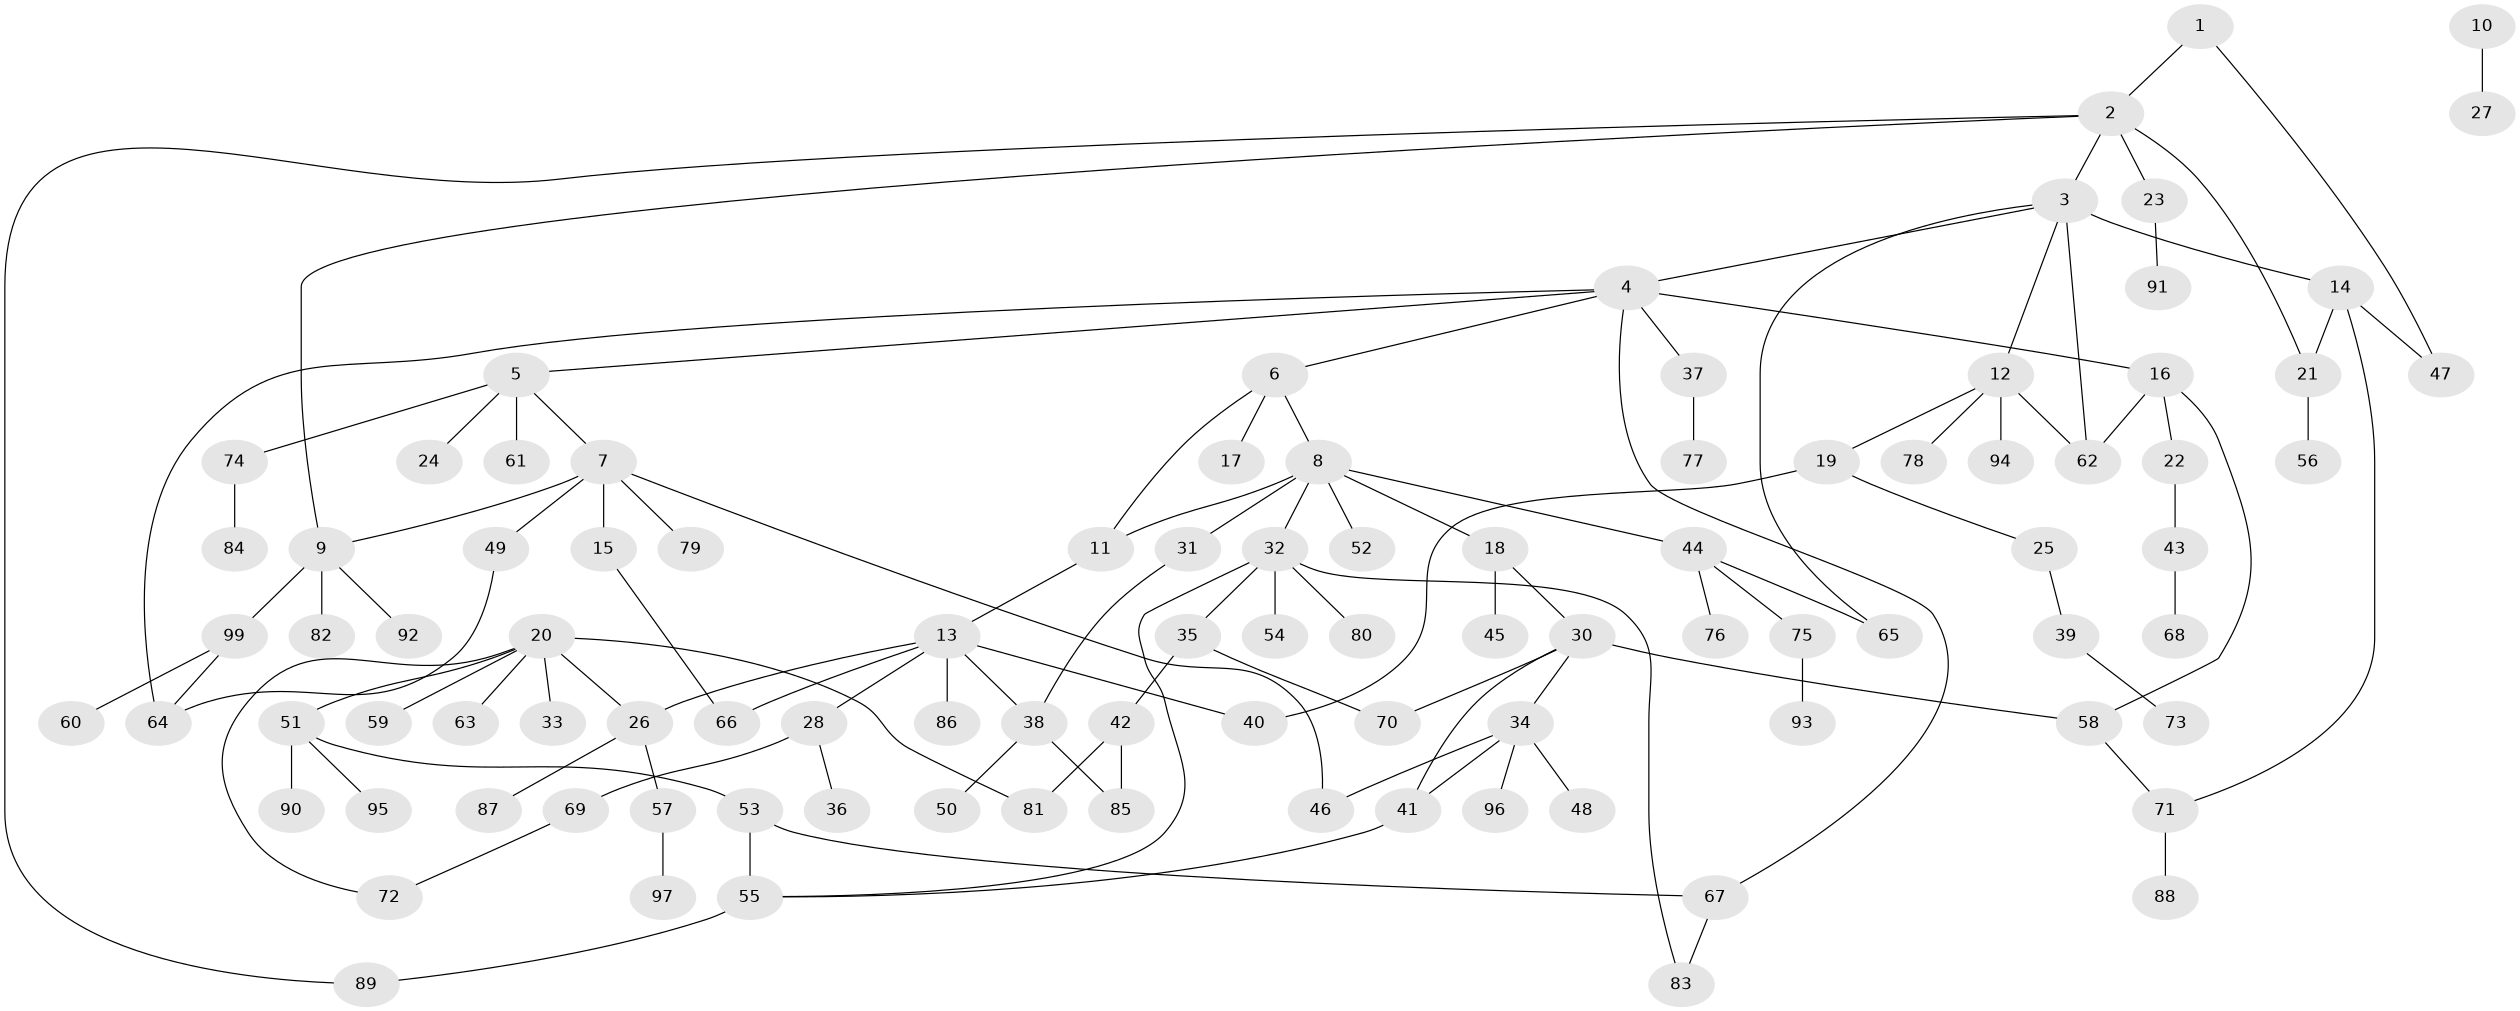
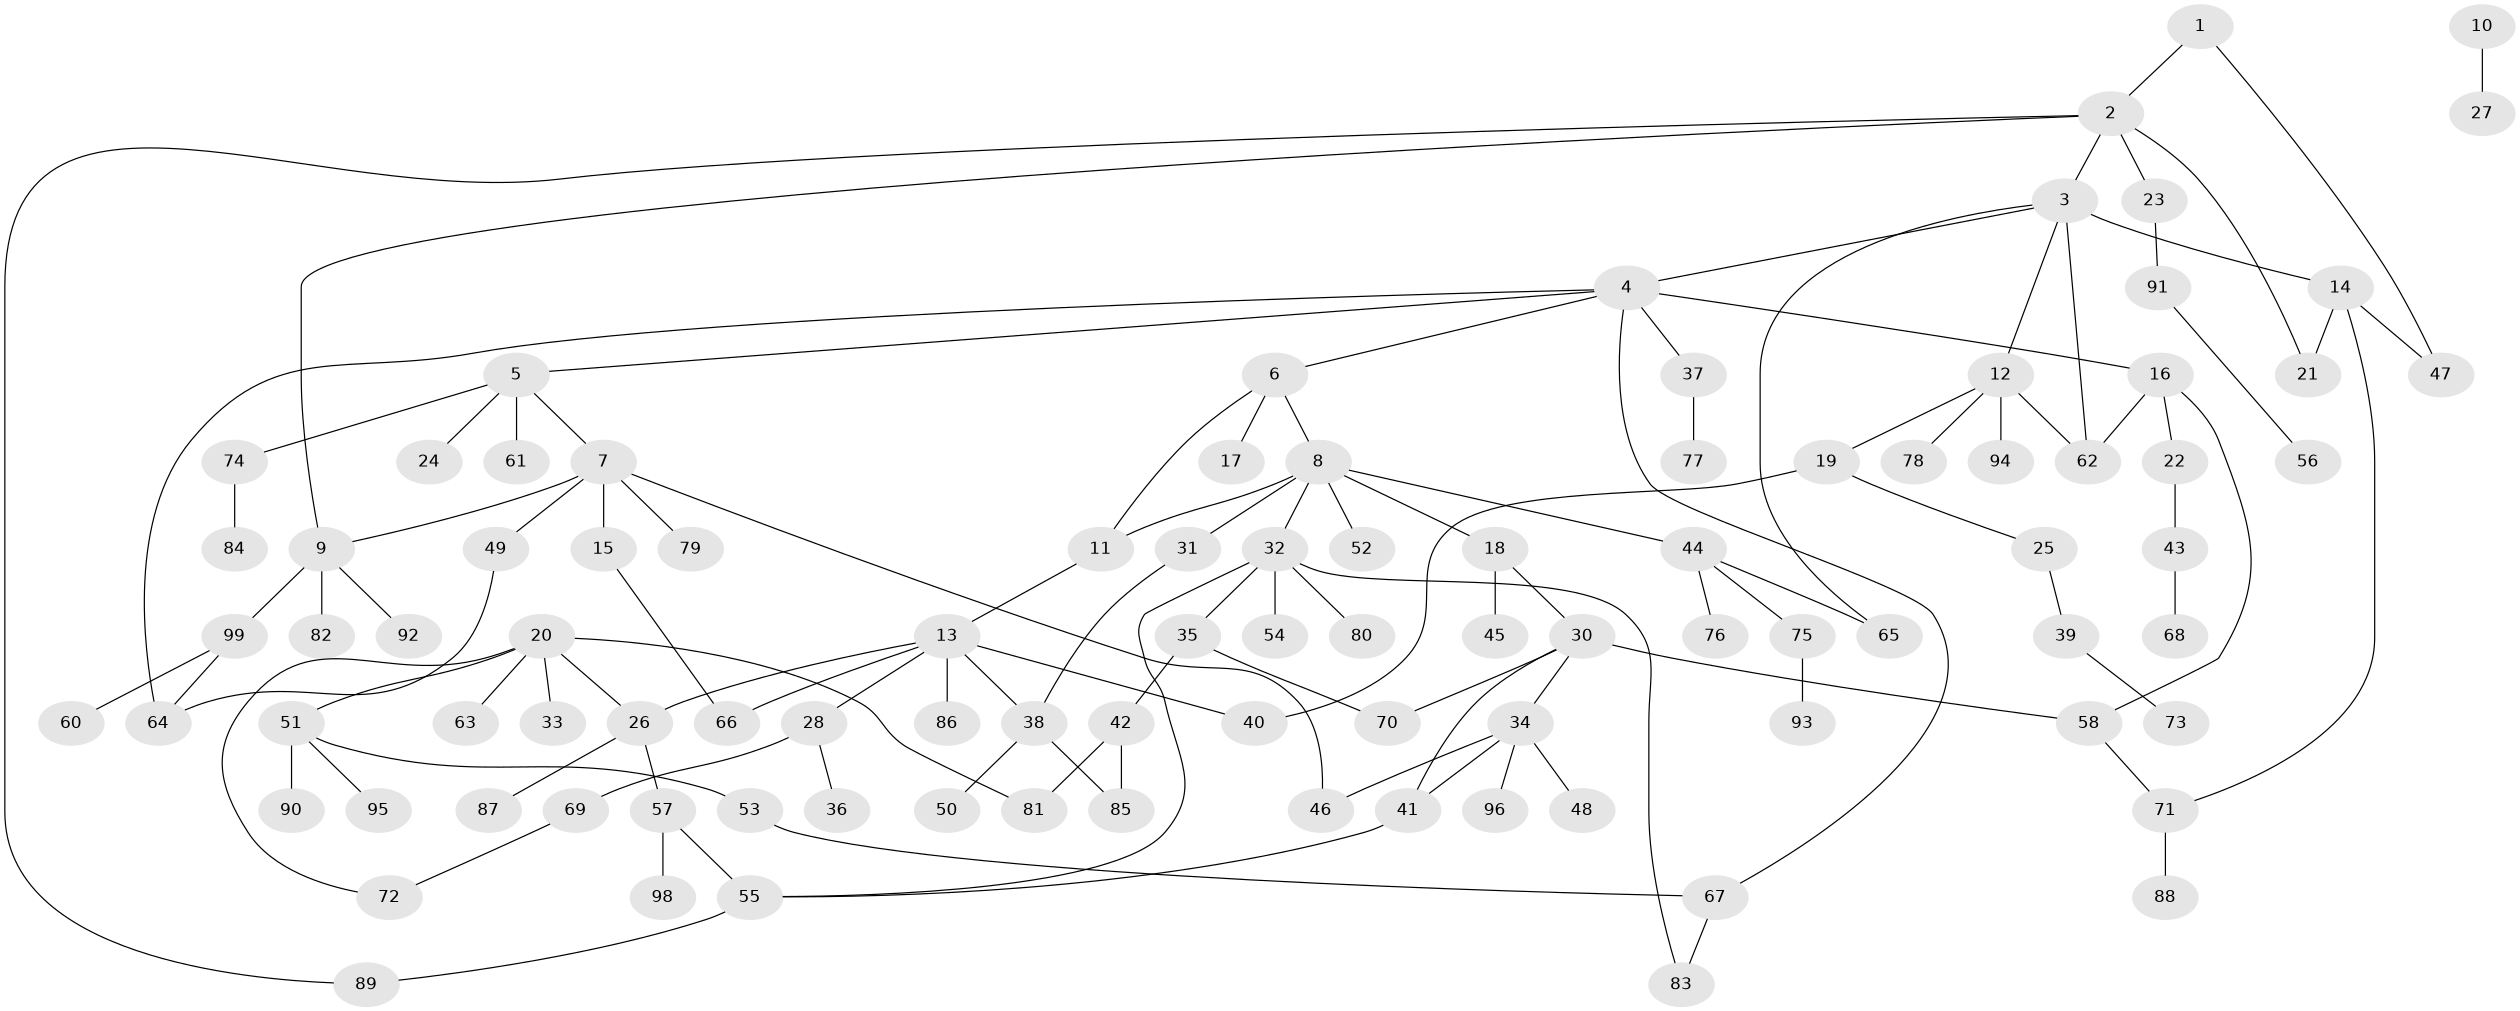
(2308, 419) -> (2233, 375)
(379, 723) -> none
(750, 854) -> (706, 854)
(663, 898) -> (663, 898)
